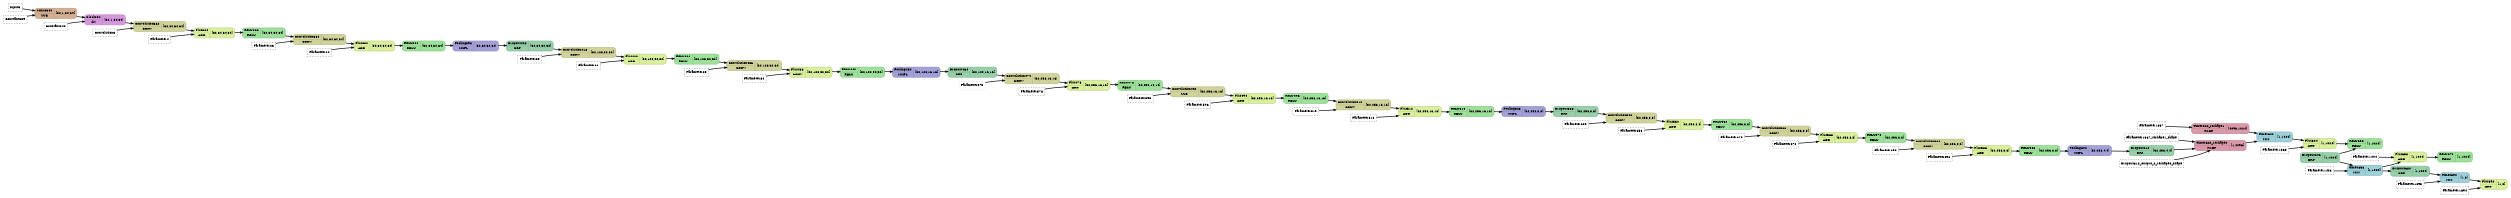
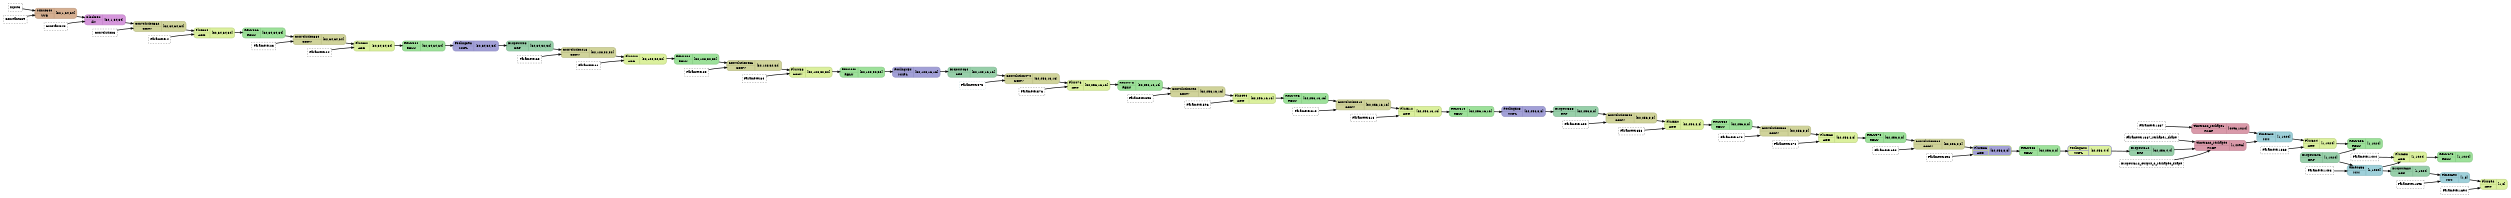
(1184, 94) -> (1184, 94)
(1992, 151) -> (1992, 151)
(2090, 151) -> (2090, 151)
